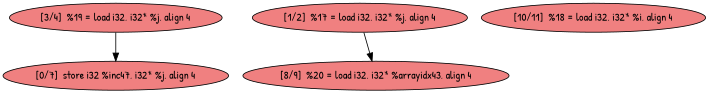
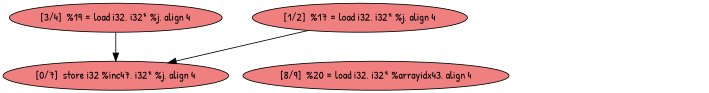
(593, 18) -> none
(367, 43) -> (242, 46)
